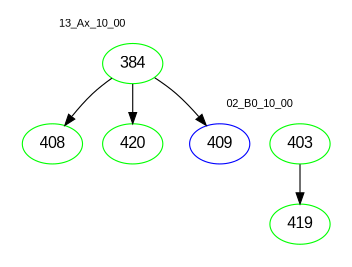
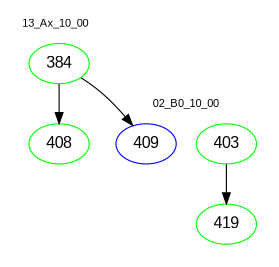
(133, 144) -> none
